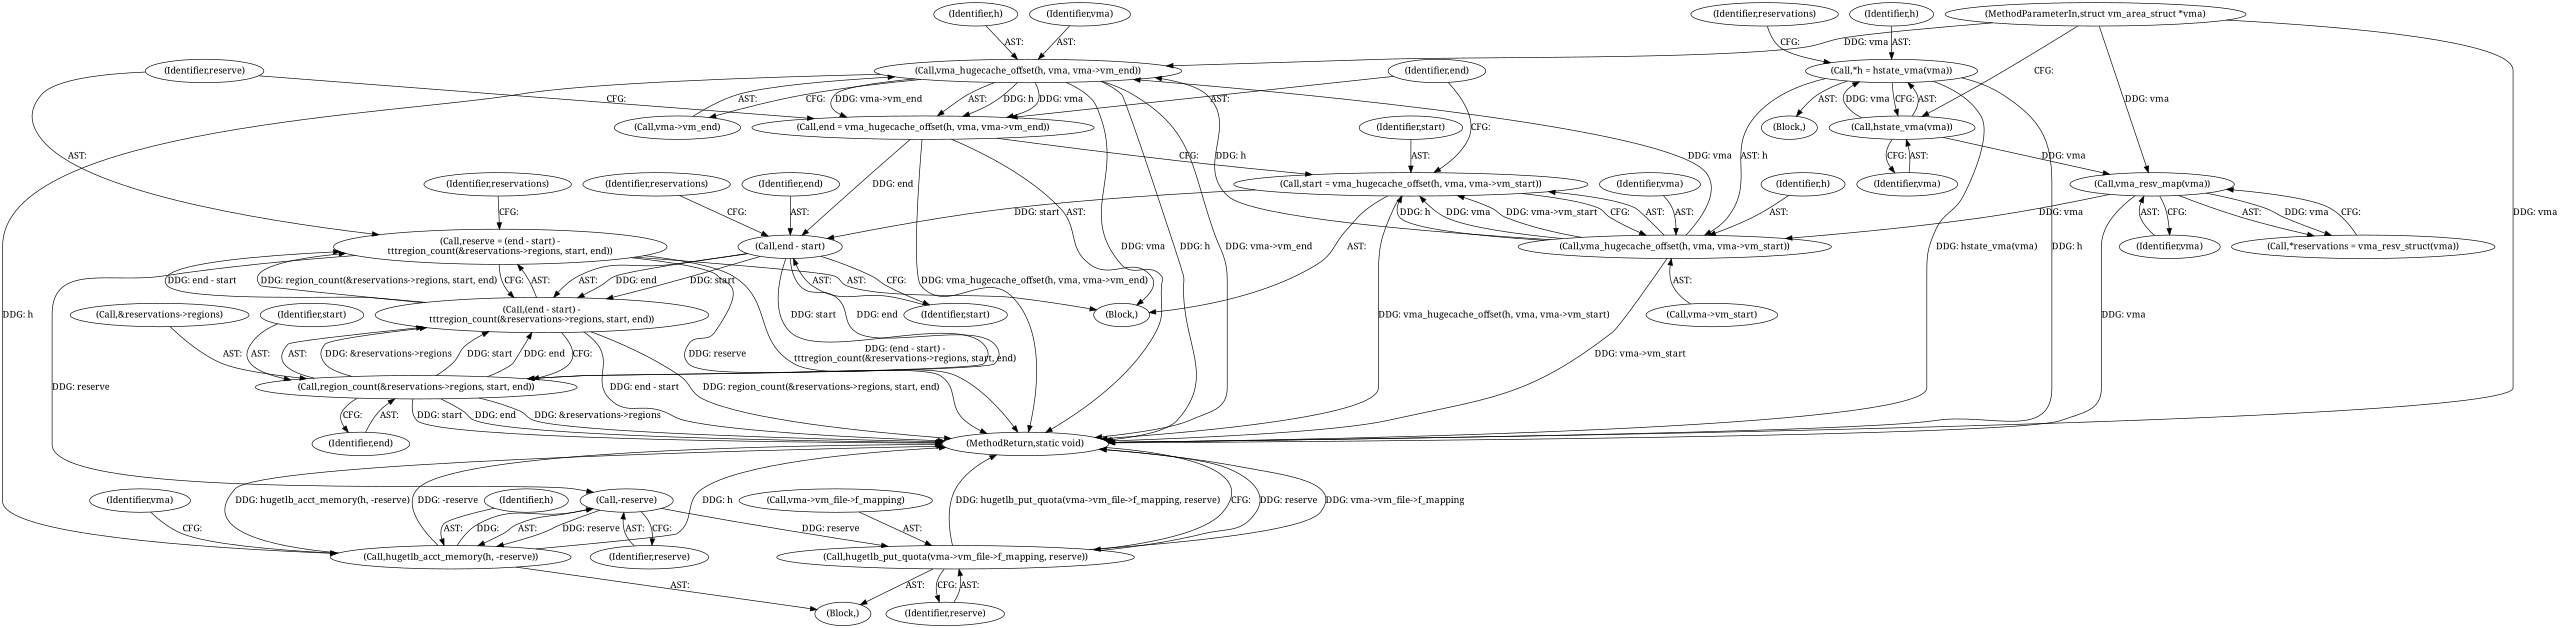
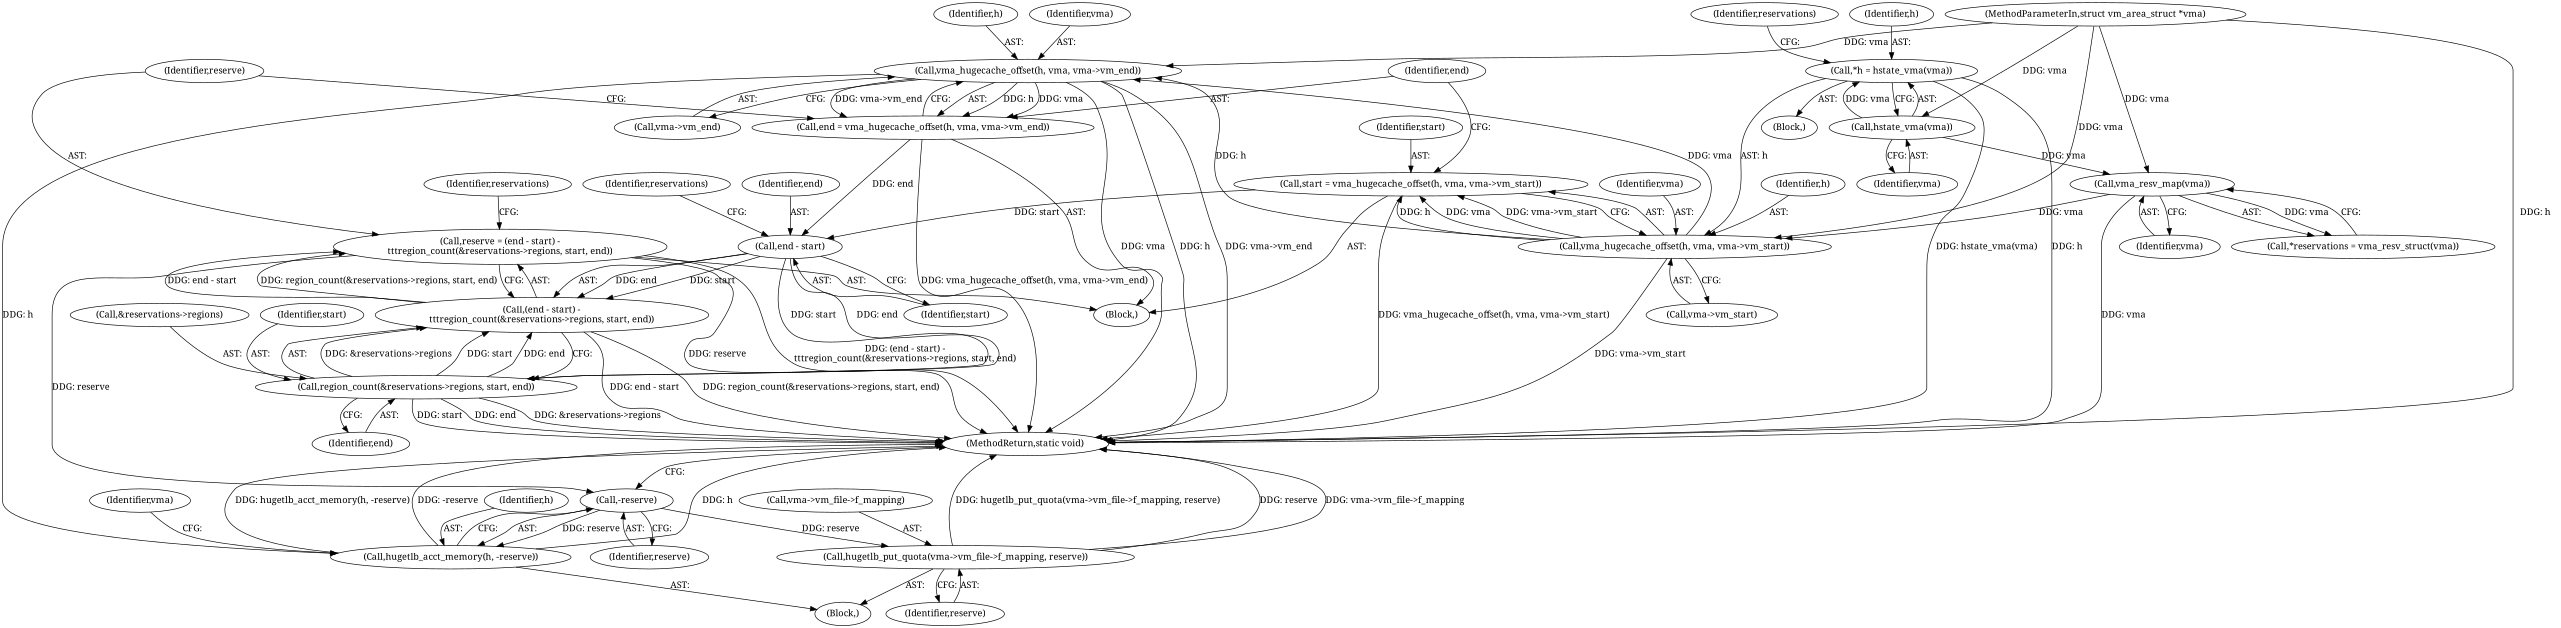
(2045, 71) -> (2045, 71)
(1151, 158) -> (933, 93)
none -> (1996, 198)
(2536, 213) -> (2536, 213)
none -> (1698, 277)
(1231, 497) -> (789, 454)
(489, 529) -> (489, 529)
